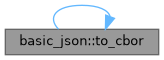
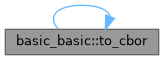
(82, 42) -> (82, 42)
